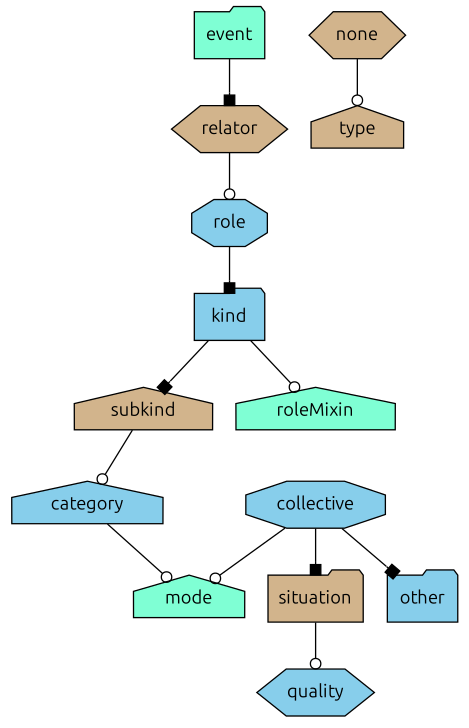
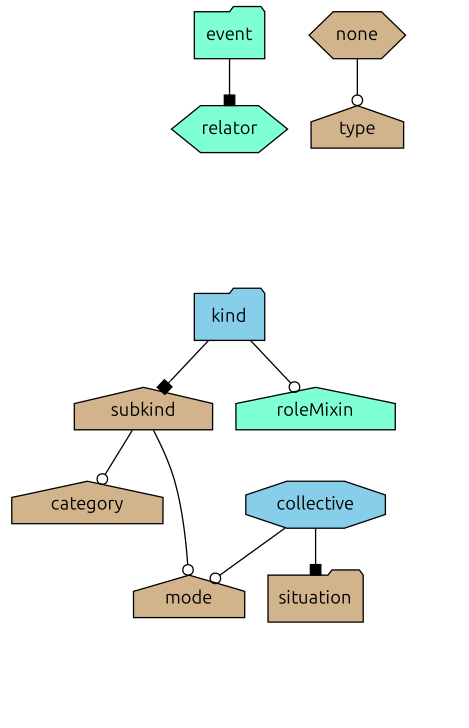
(230, 129) -> (230, 129)
(230, 223) -> none
(87, 505) -> (87, 505)
(135, 549) -> (178, 495)
(189, 599) -> (189, 599)
(423, 599) -> none
(316, 693) -> none
